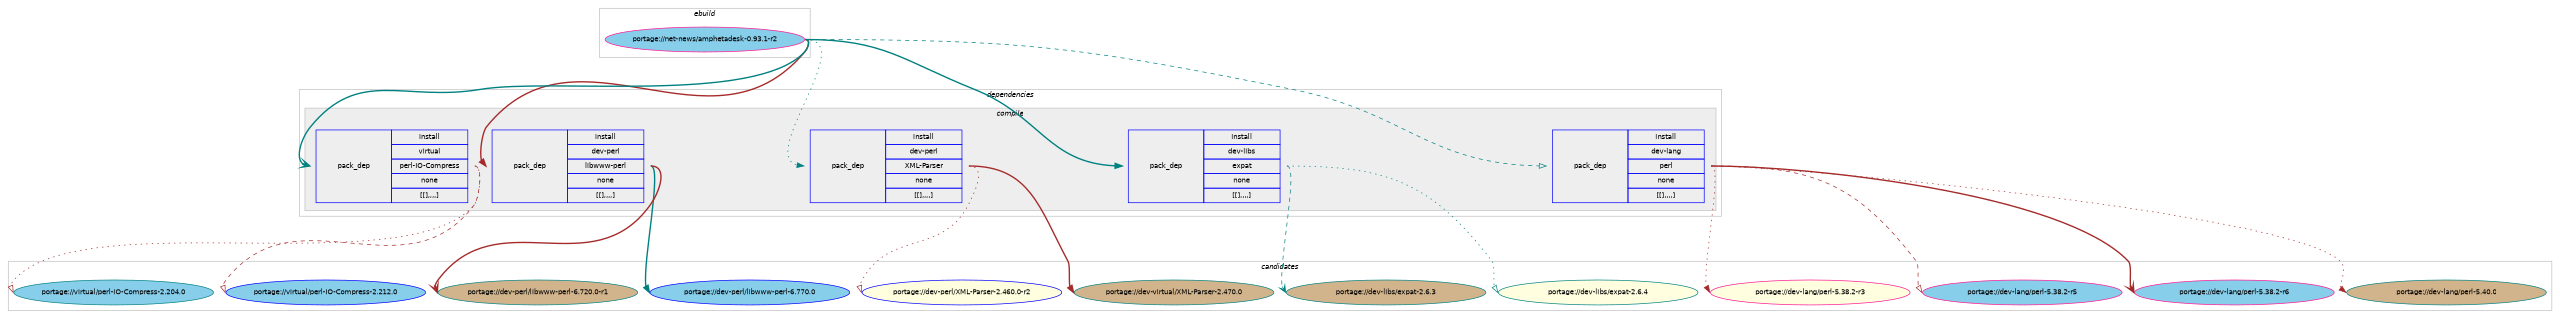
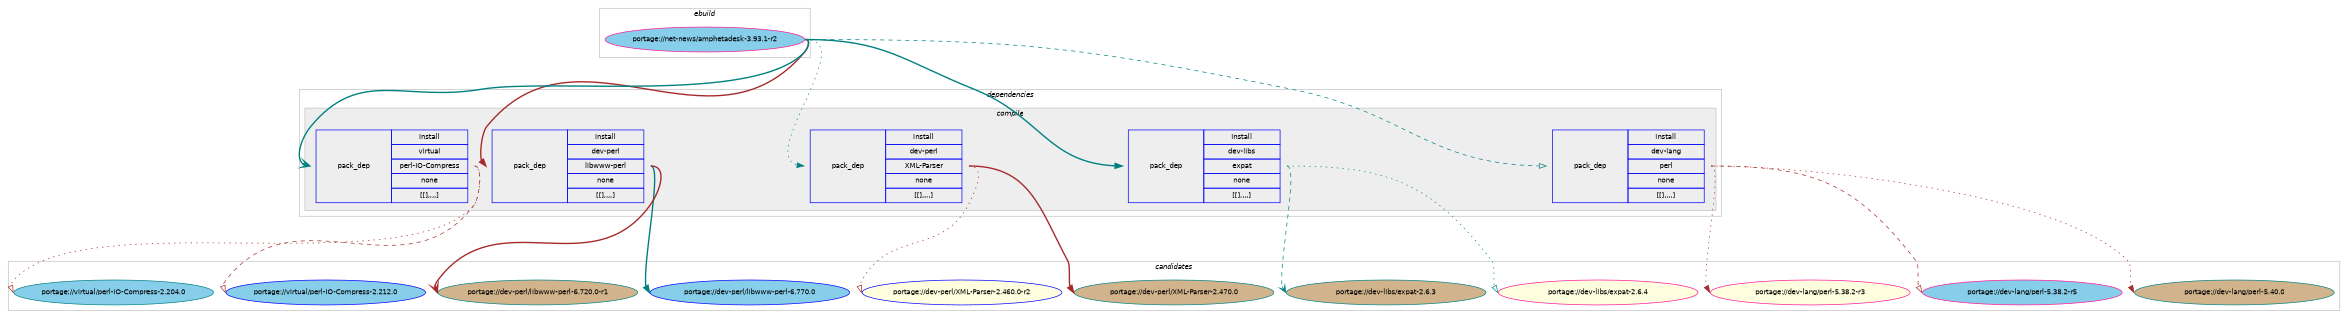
(705, 40) -> (705, 40)
(1174, 292) -> (1174, 292)
(1598, 292) -> (1598, 292)
(2234, 292) -> none
